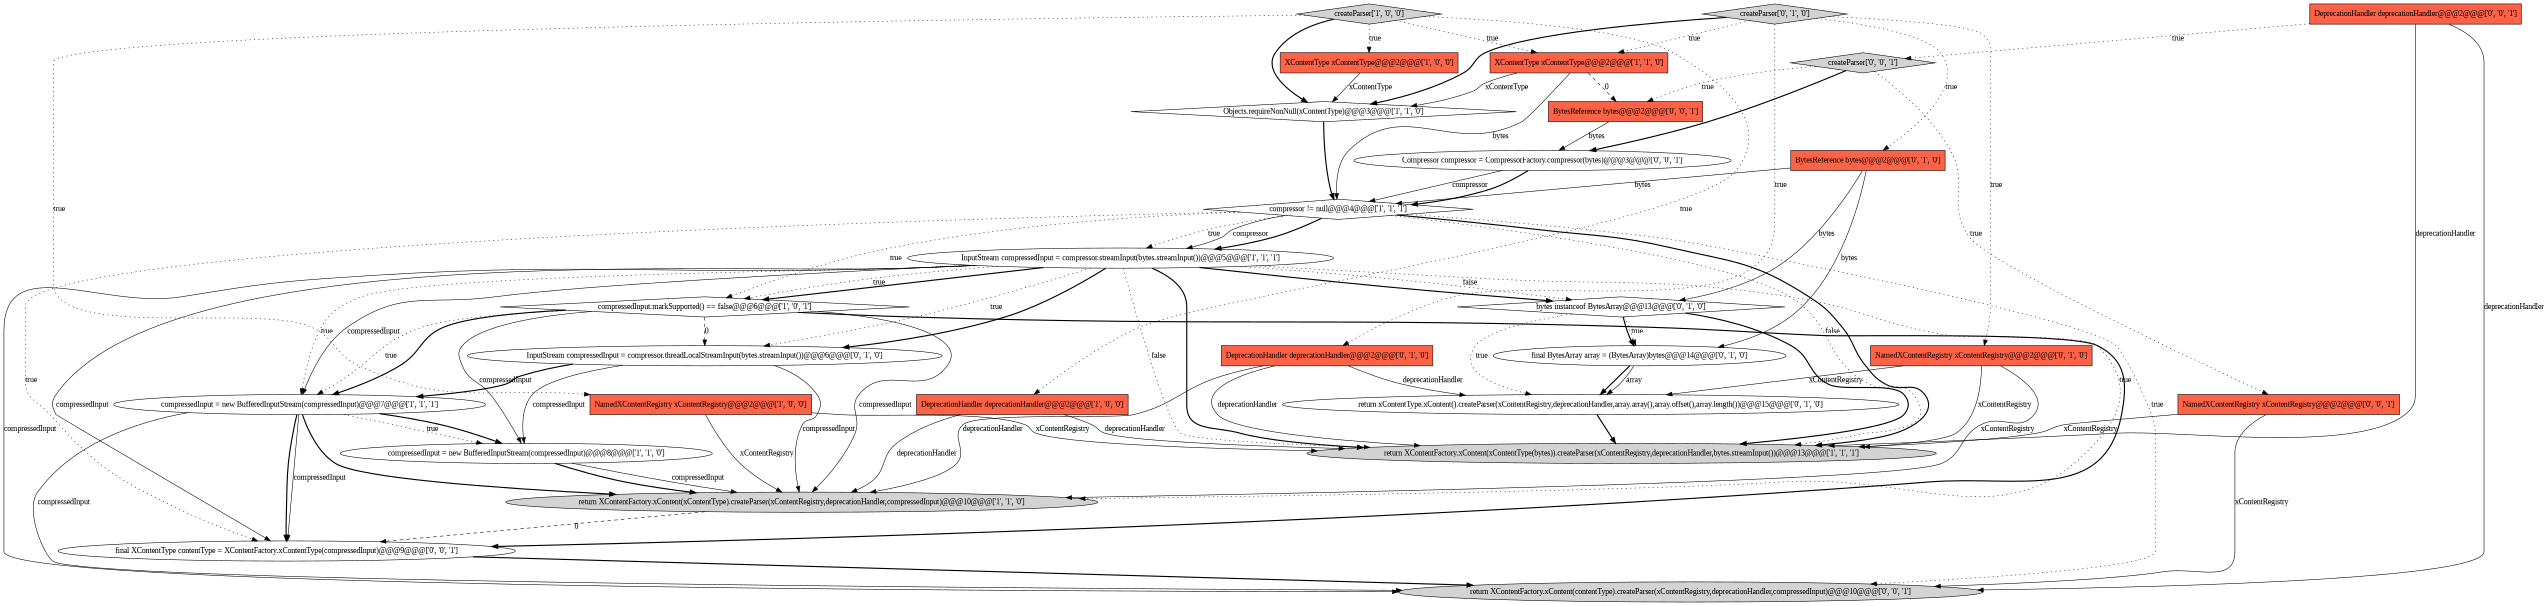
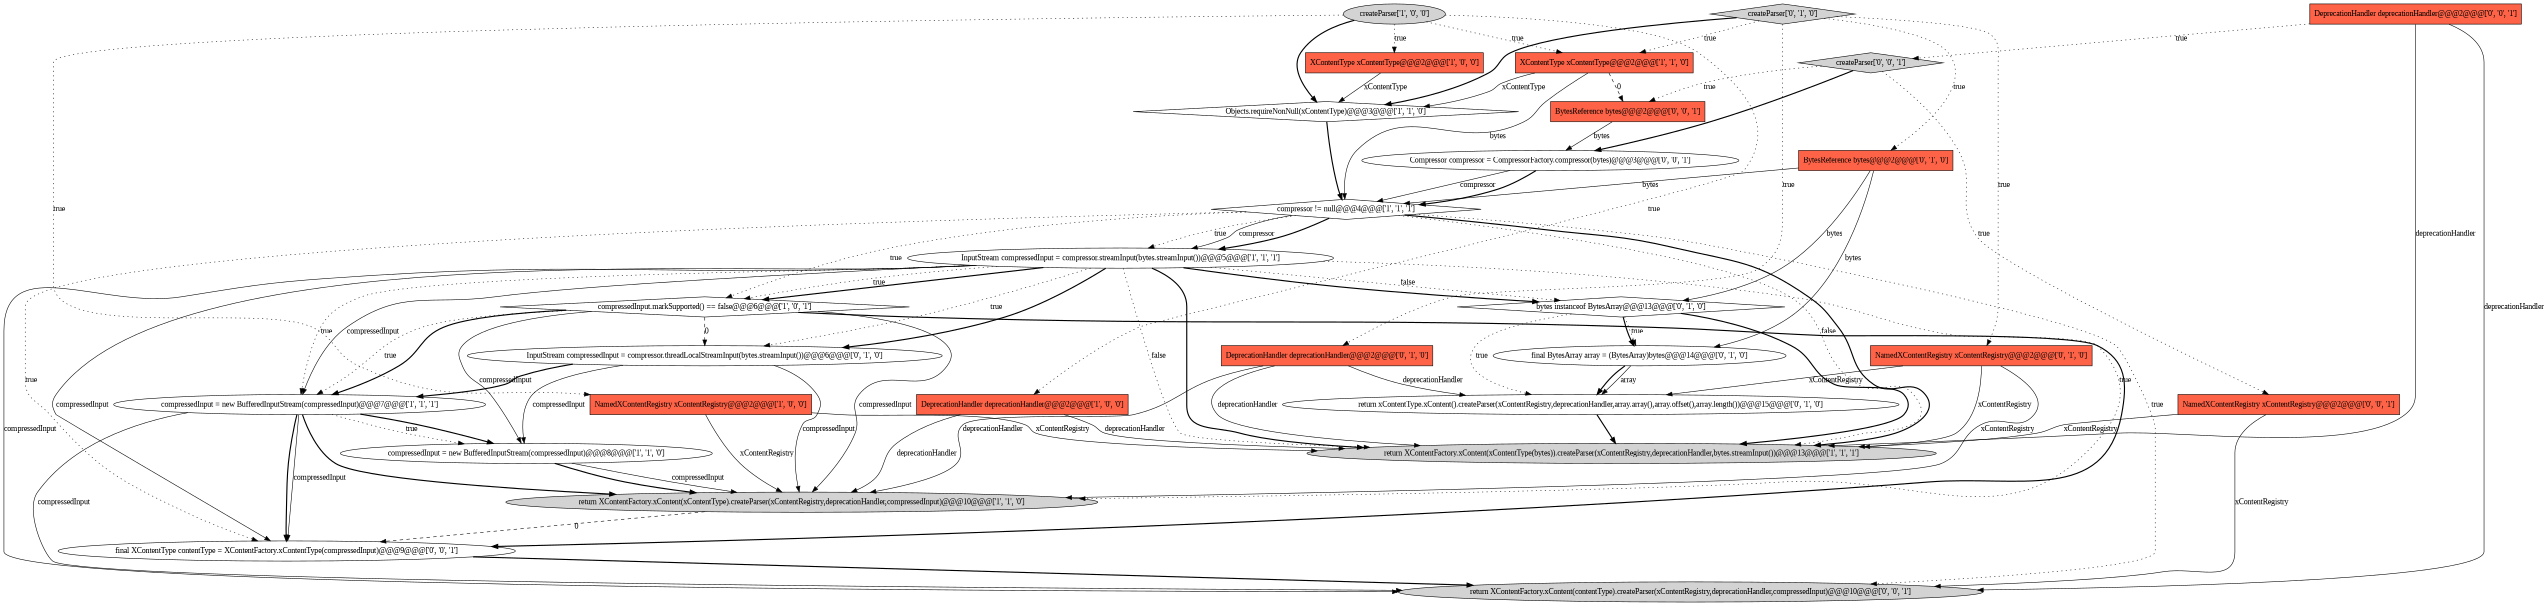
(1369, 14) -> (1394, 14)
